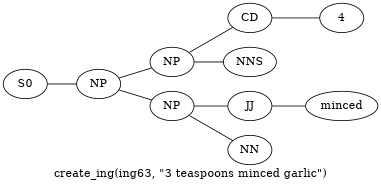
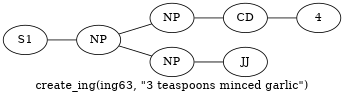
(250, 62) -> none
(25, 84) -> (25, 40)
(342, 106) -> none
(250, 150) -> none
